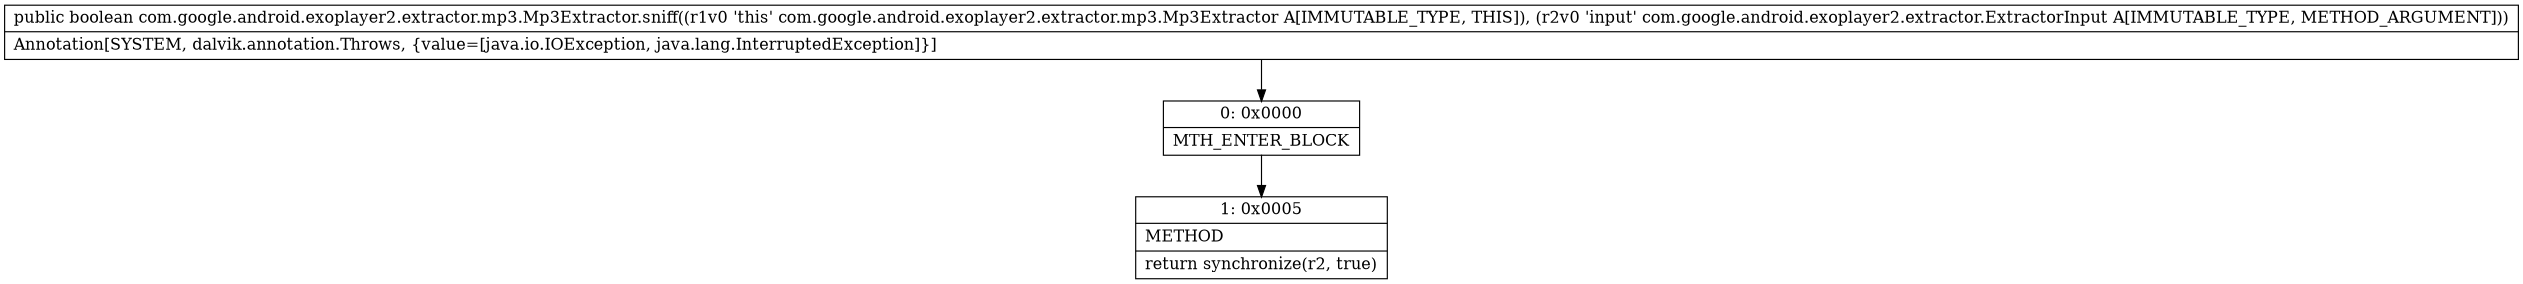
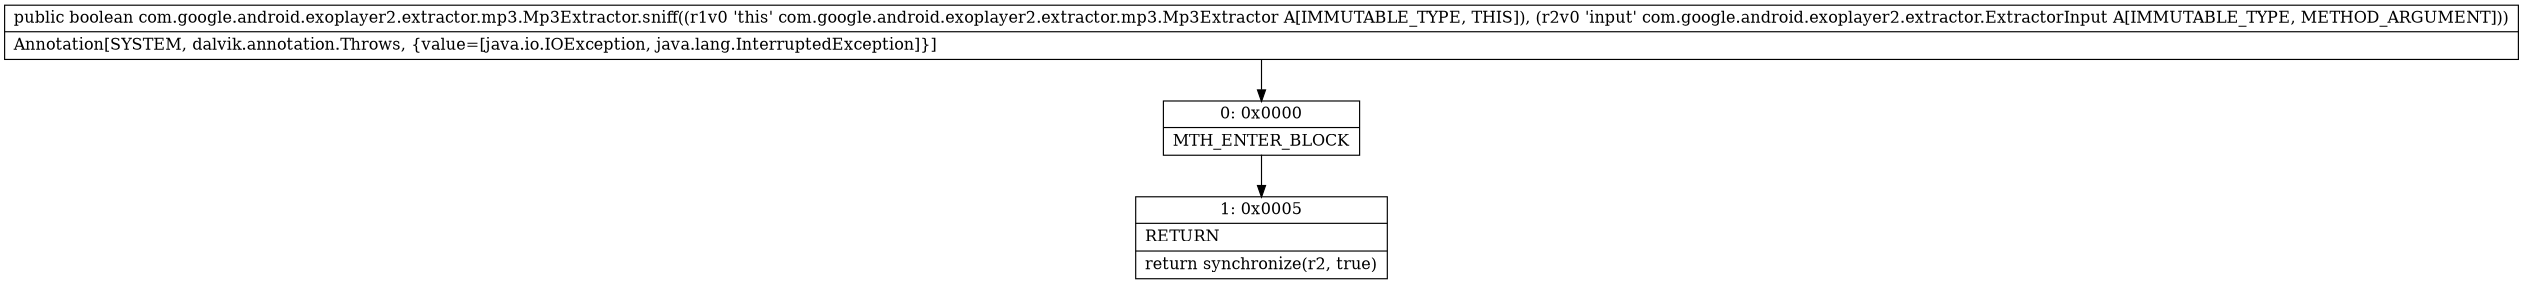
(1185, 237) -> (1182, 237)
